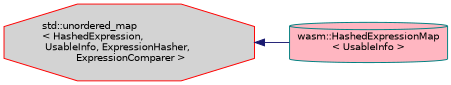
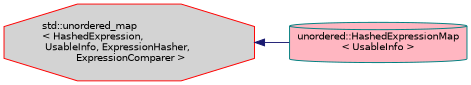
(369, 42) -> (378, 42)
